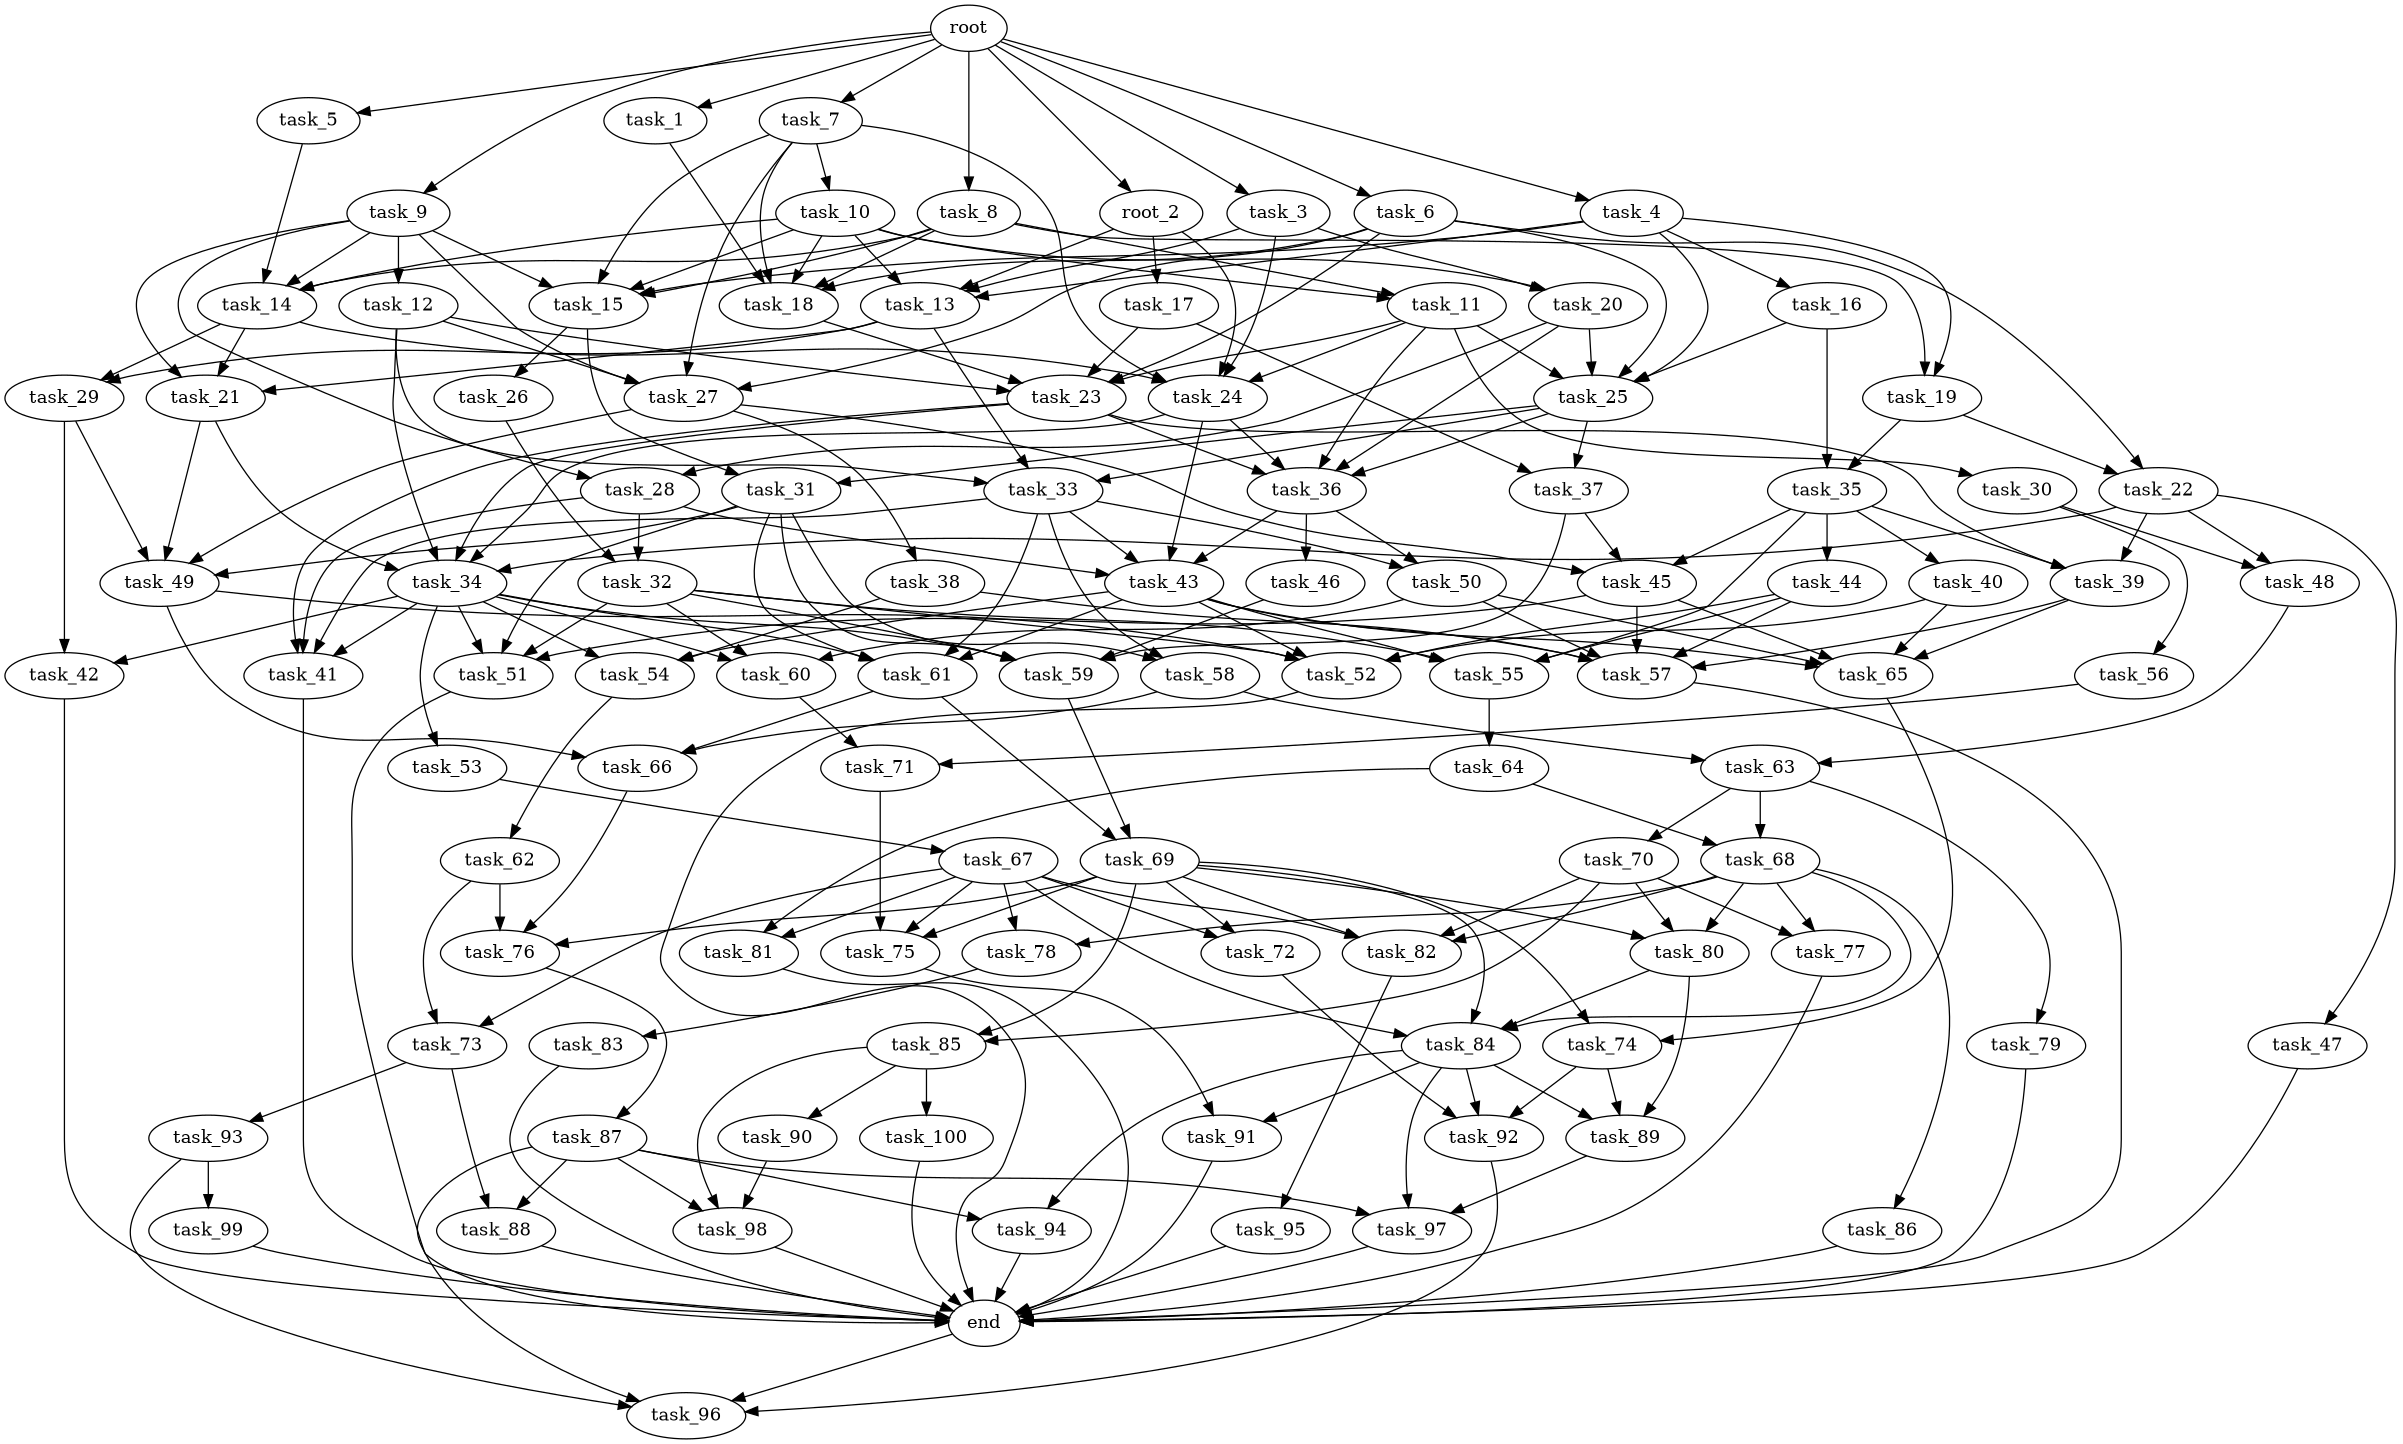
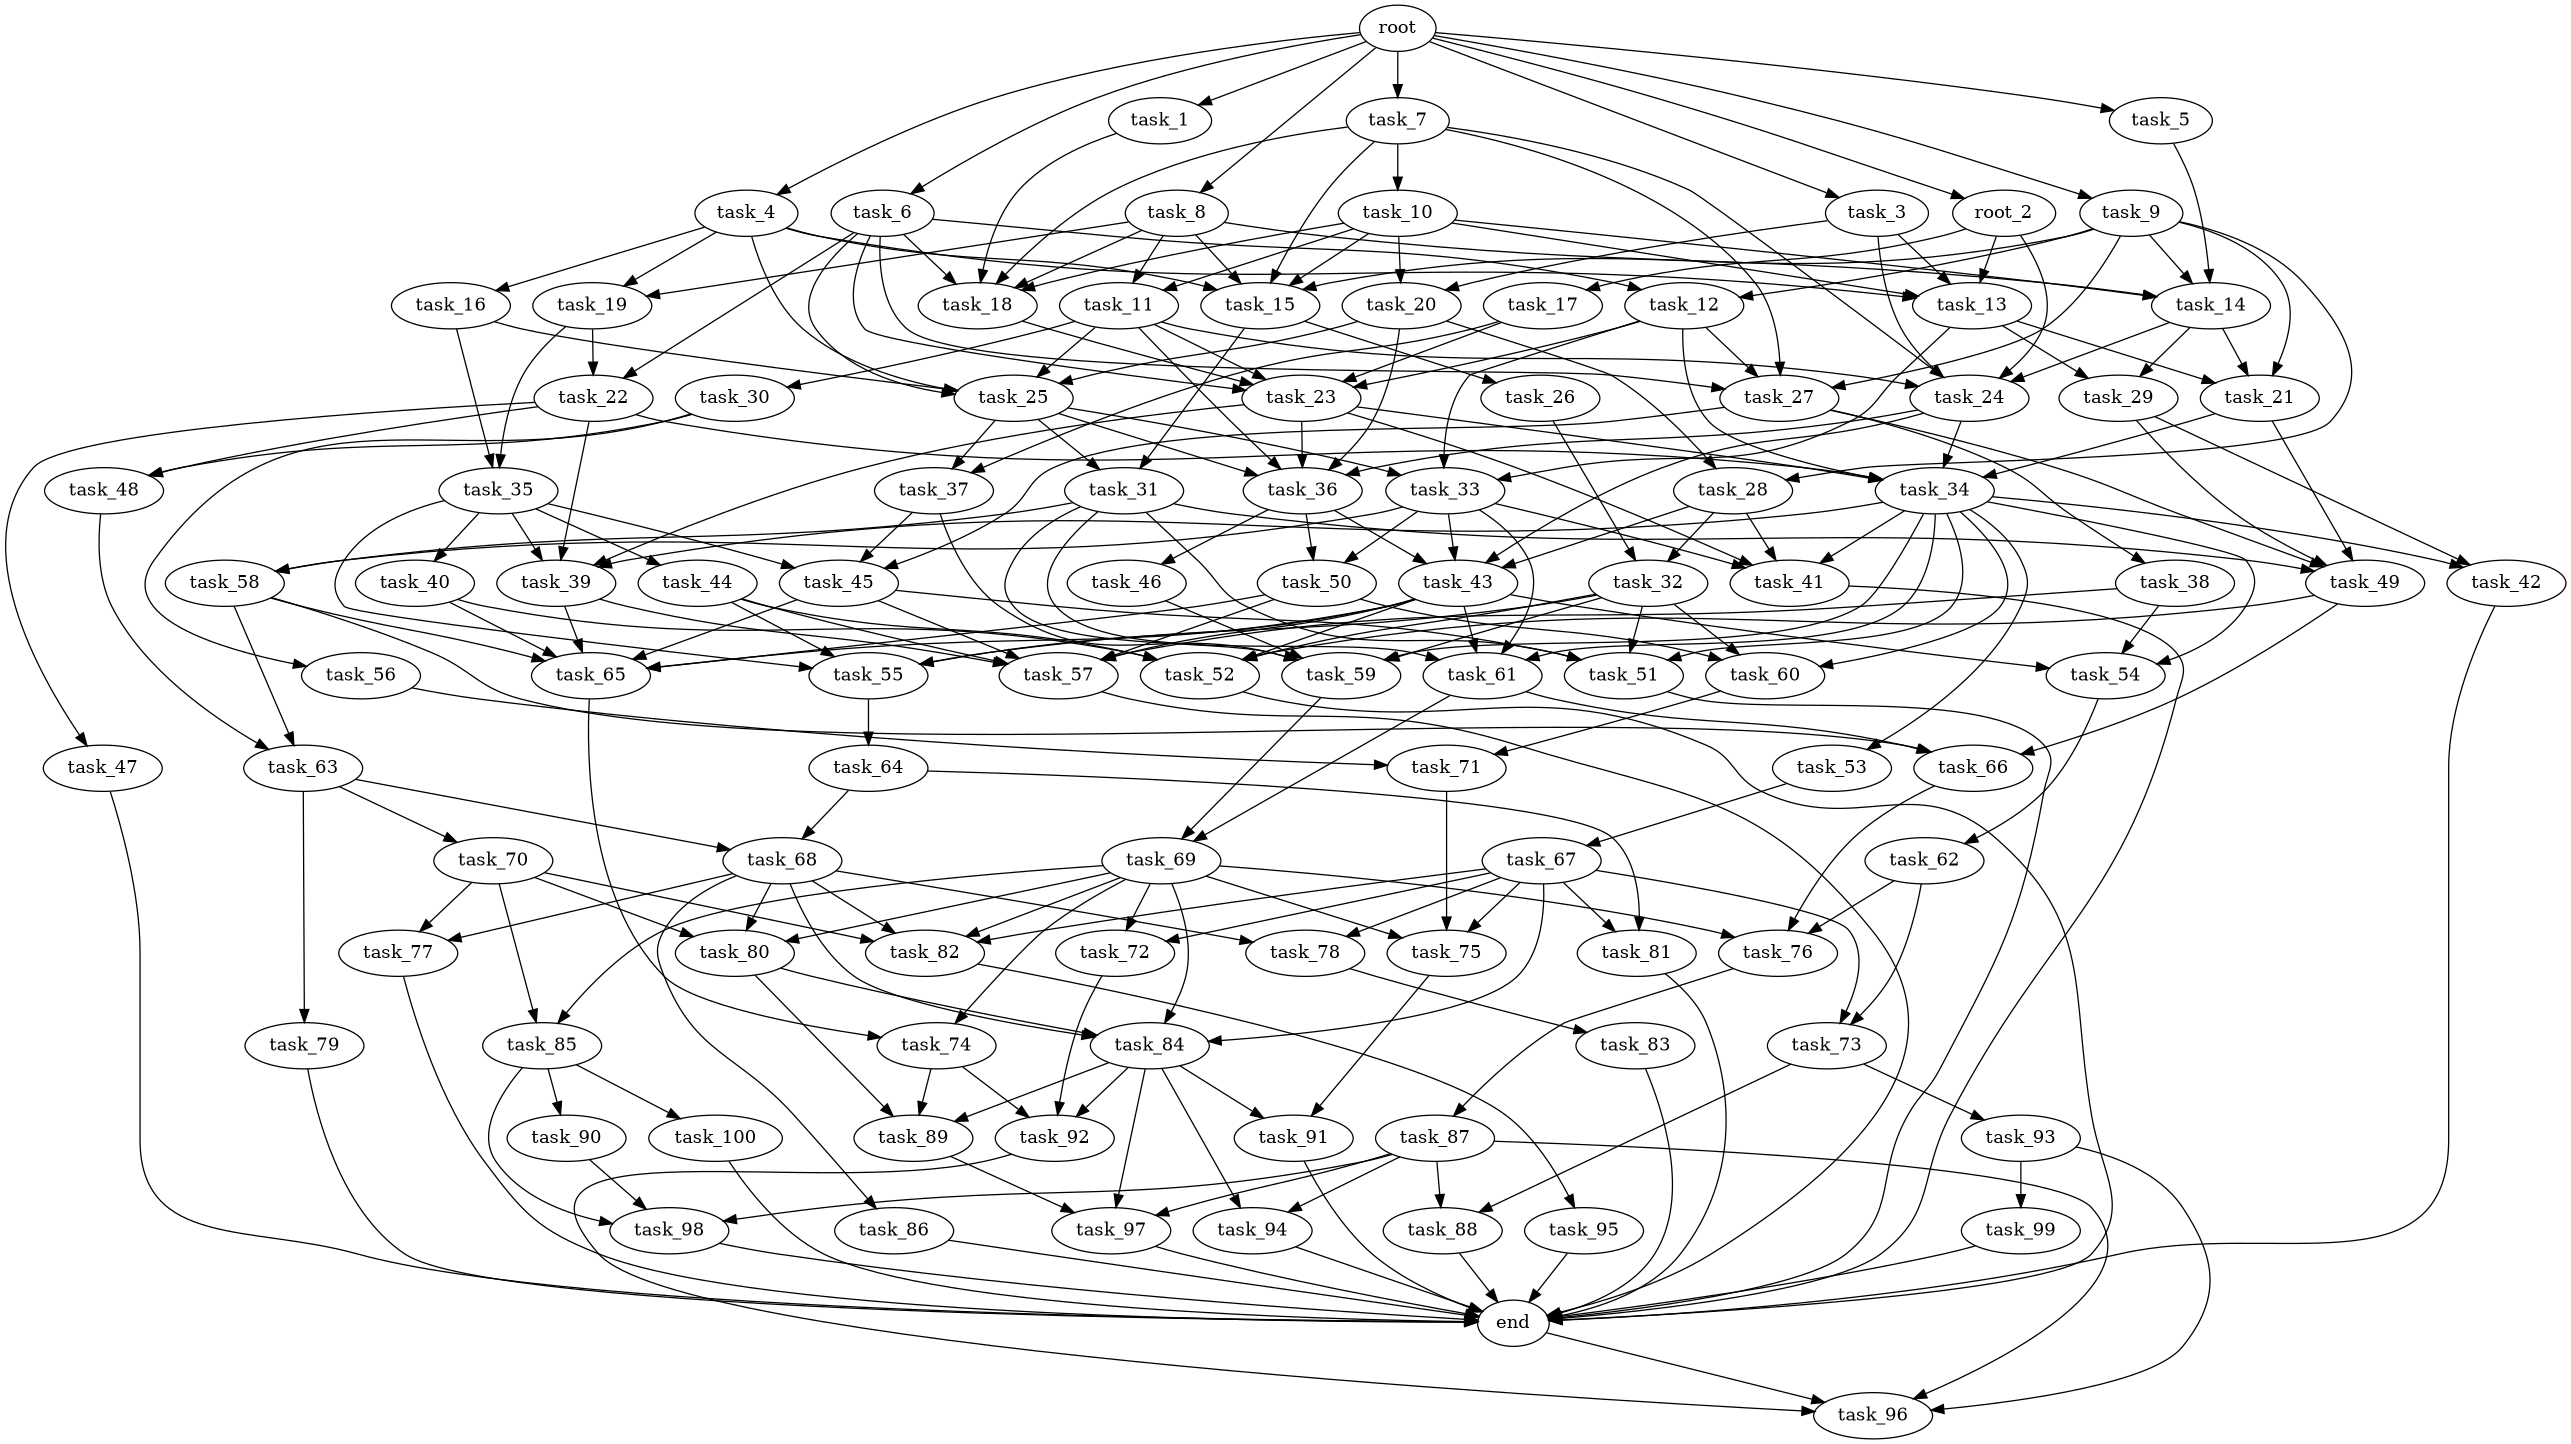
none -> (1264, 247)
none -> (1214, 524)
none -> (401, 628)
